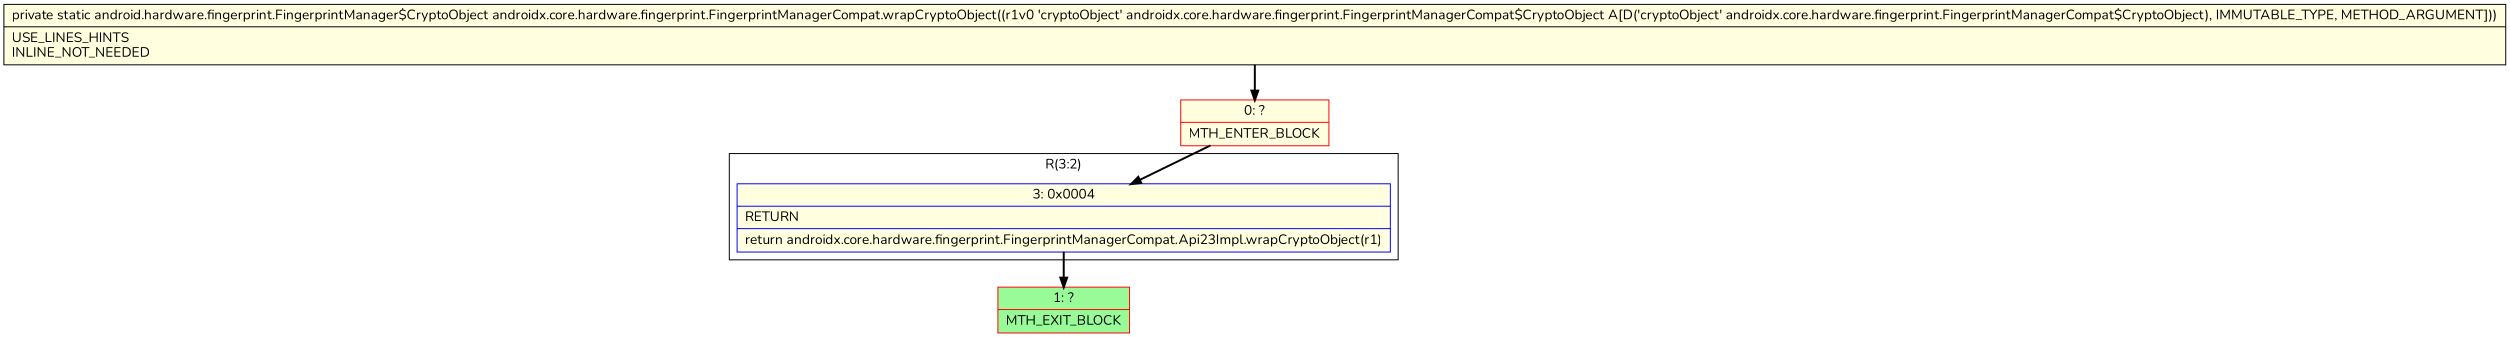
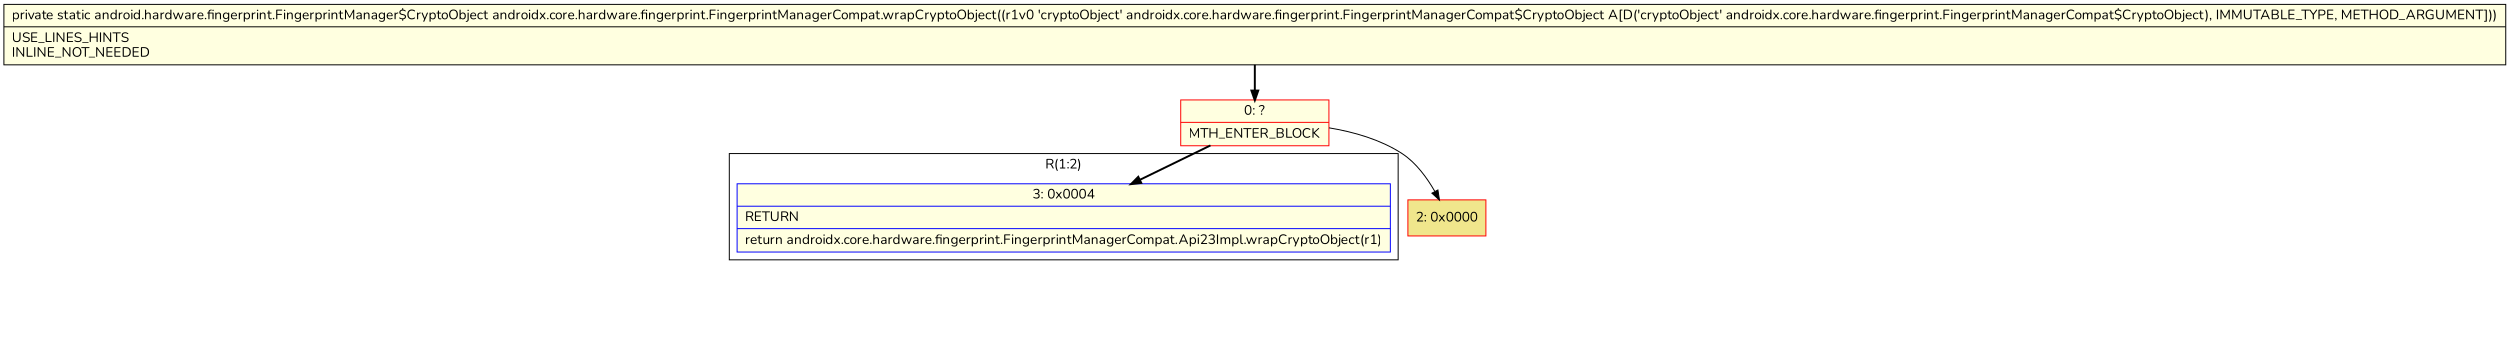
(1064, 165) -> (1064, 165)
none -> (1447, 218)
(1064, 310) -> none
